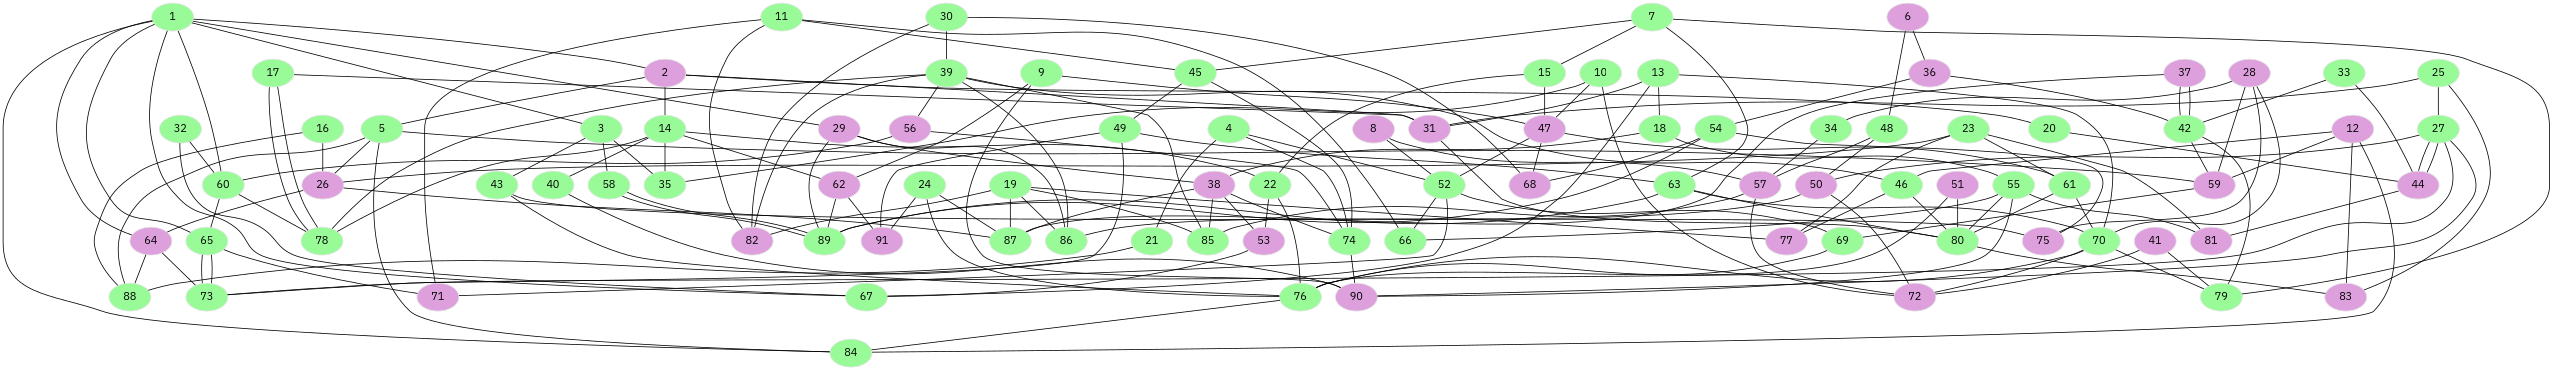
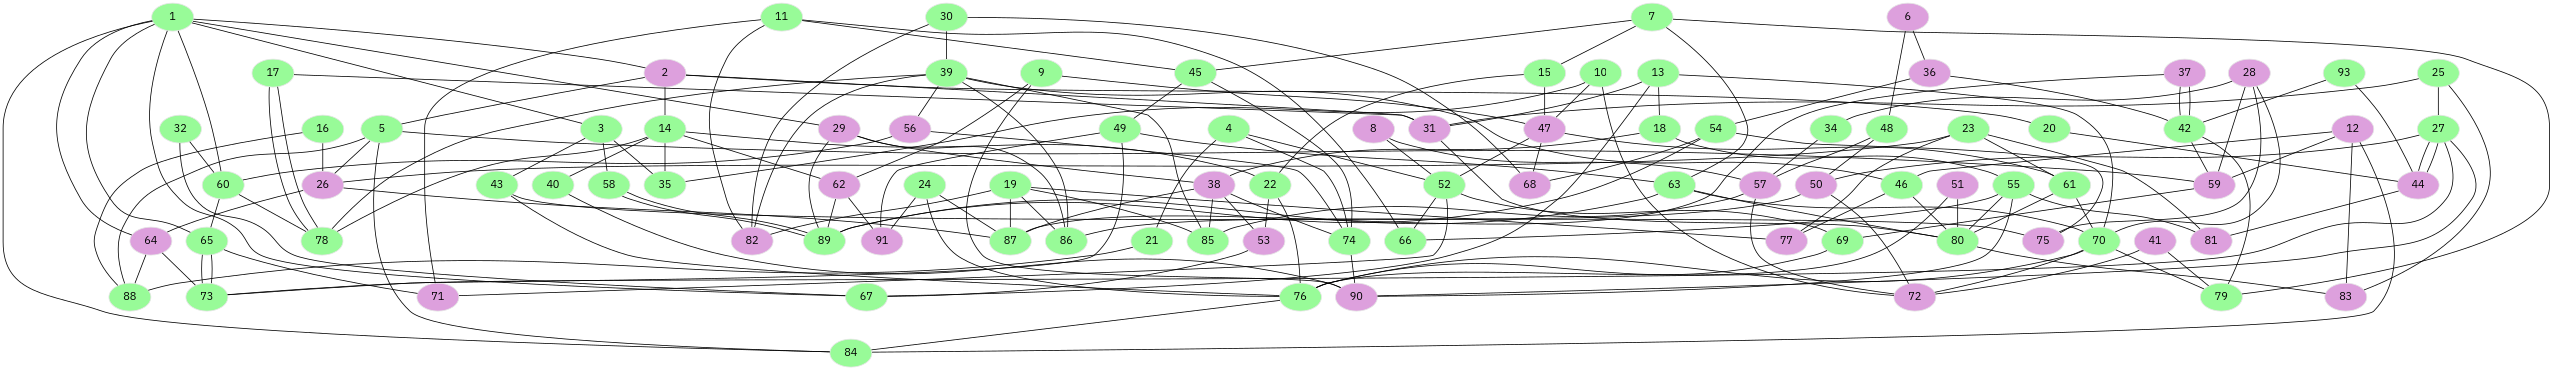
(2344, 73) -> (2344, 73)
